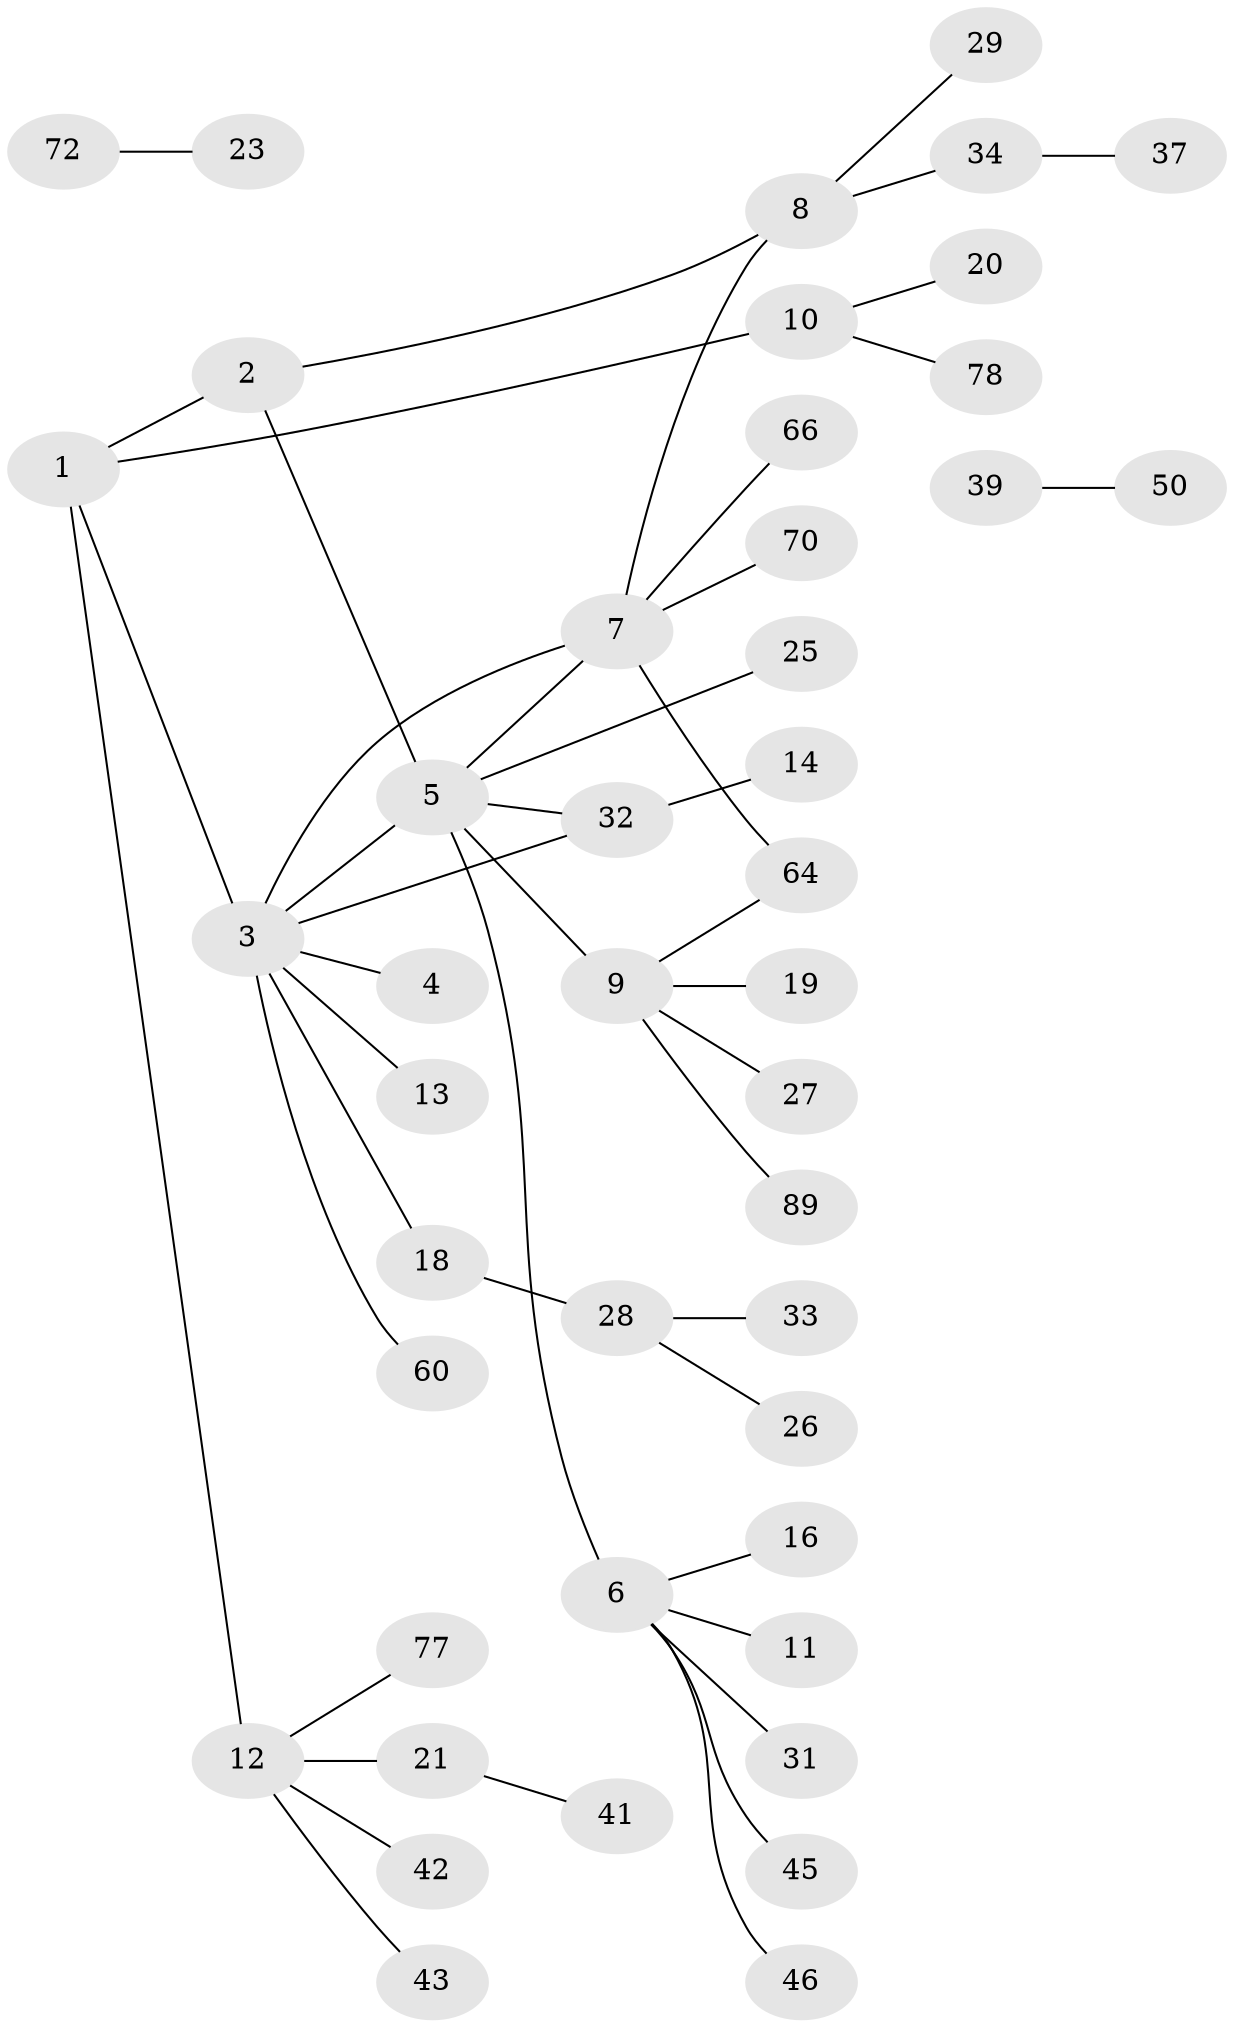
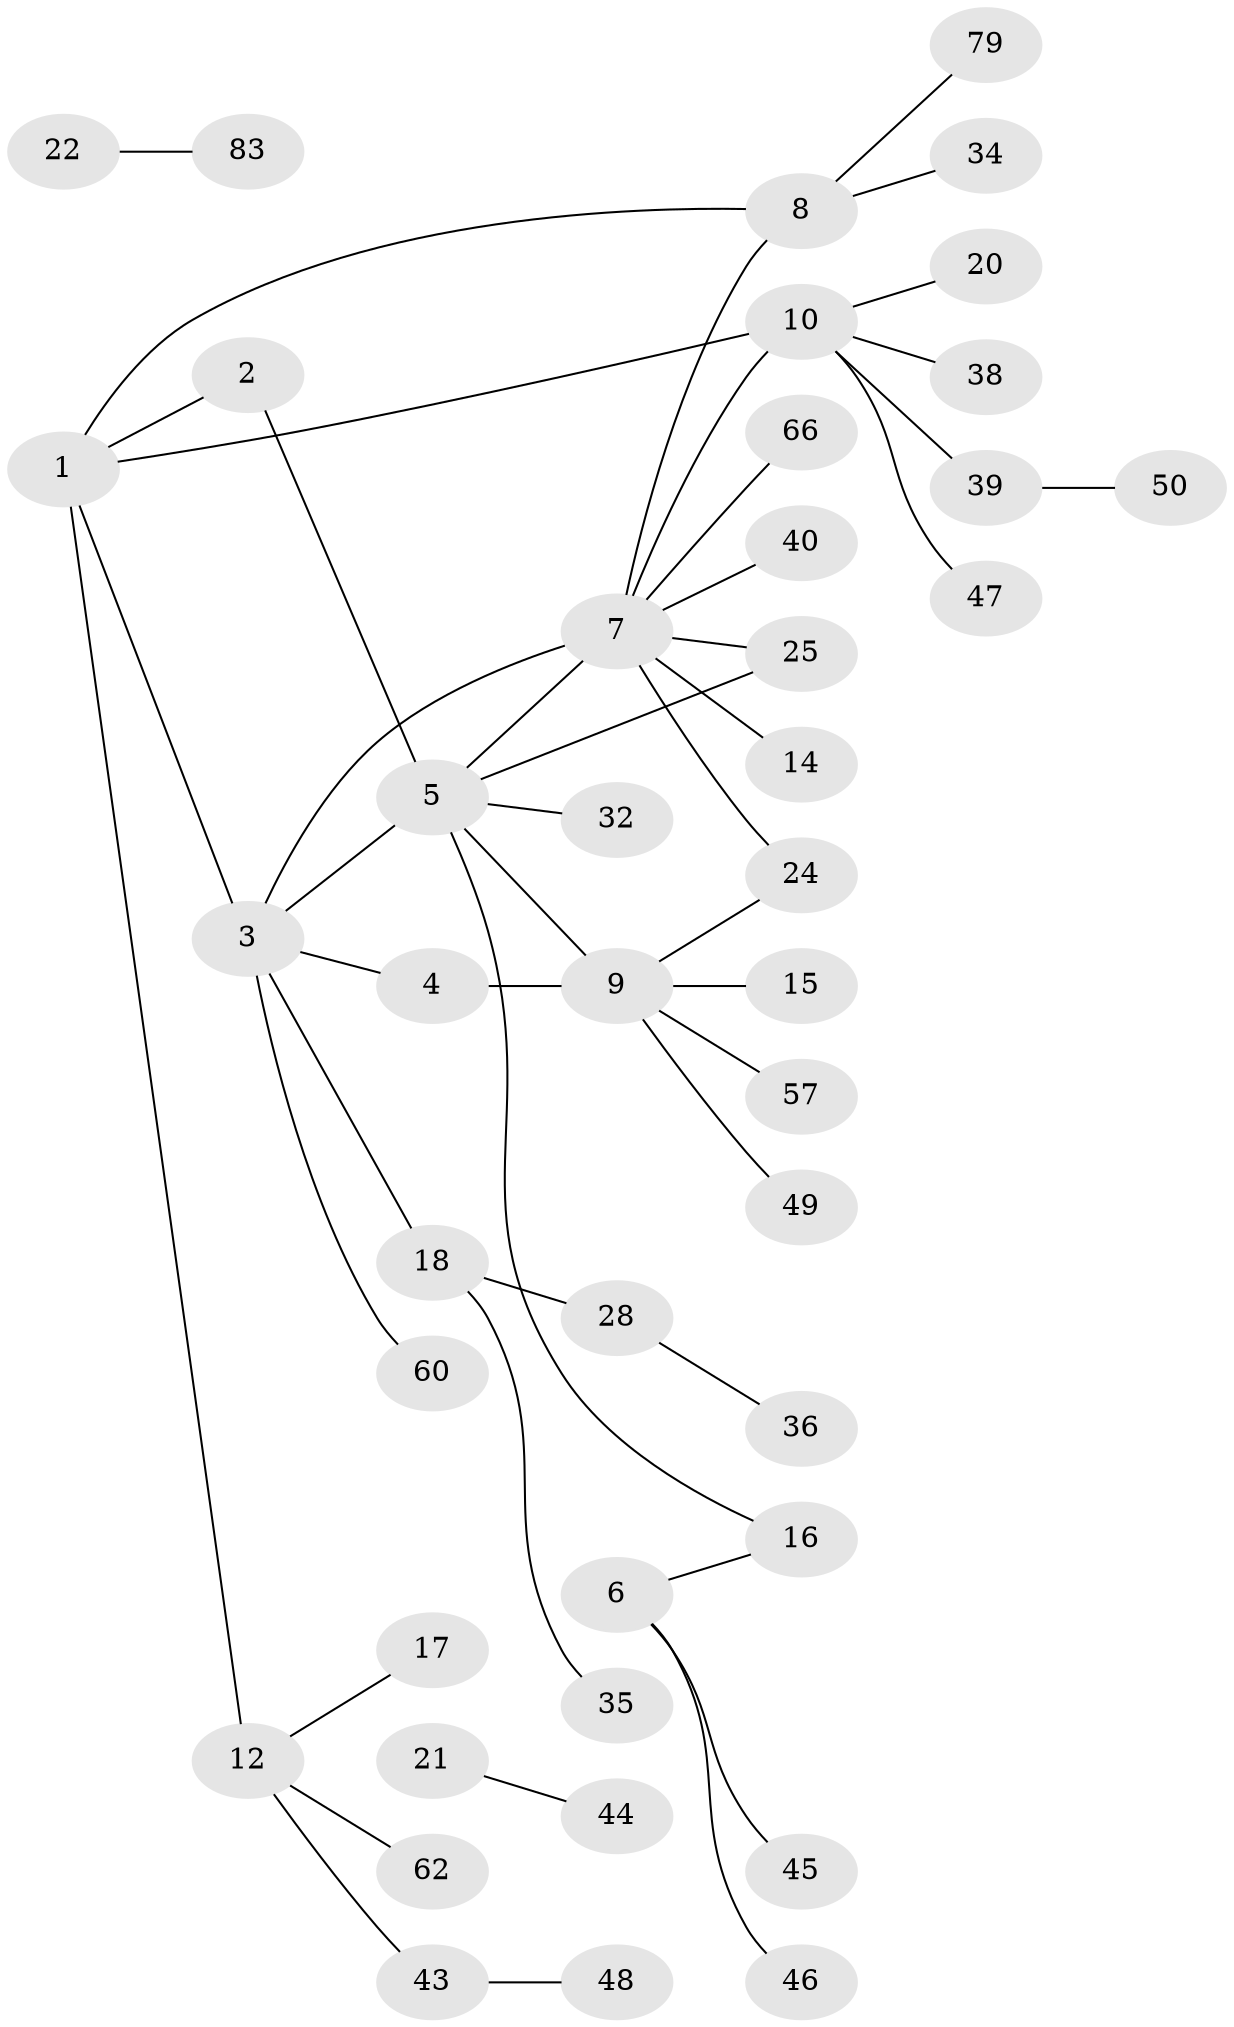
(986, 45) -> (986, 45)
(64, 152) -> (64, 152)
(248, 152) -> (248, 152)
(1171, 156) -> none
(535, 317) -> (384, 247)
(986, 377) -> (986, 377)
none -> (894, 405)
none -> (691, 468)
(802, 543) -> (802, 543)
none -> (986, 599)
none -> (709, 643)
(708, 793) -> (715, 702)
(802, 875) -> (802, 875)
(433, 879) -> none
none -> (525, 986)
(802, 986) -> (802, 986)
(433, 1097) -> none
(802, 1097) -> (802, 1097)
(525, 1196) -> (508, 1227)
(802, 1207) -> (802, 1207)
(802, 1318) -> none
(802, 1429) -> (802, 1429)
(433, 1650) -> (433, 1650)
(802, 1650) -> none
none -> (617, 1706)
(341, 1761) -> none
(802, 1761) -> none
(617, 1816) -> (617, 1816)
(433, 1872) -> (433, 1872)
none -> (617, 1982)
